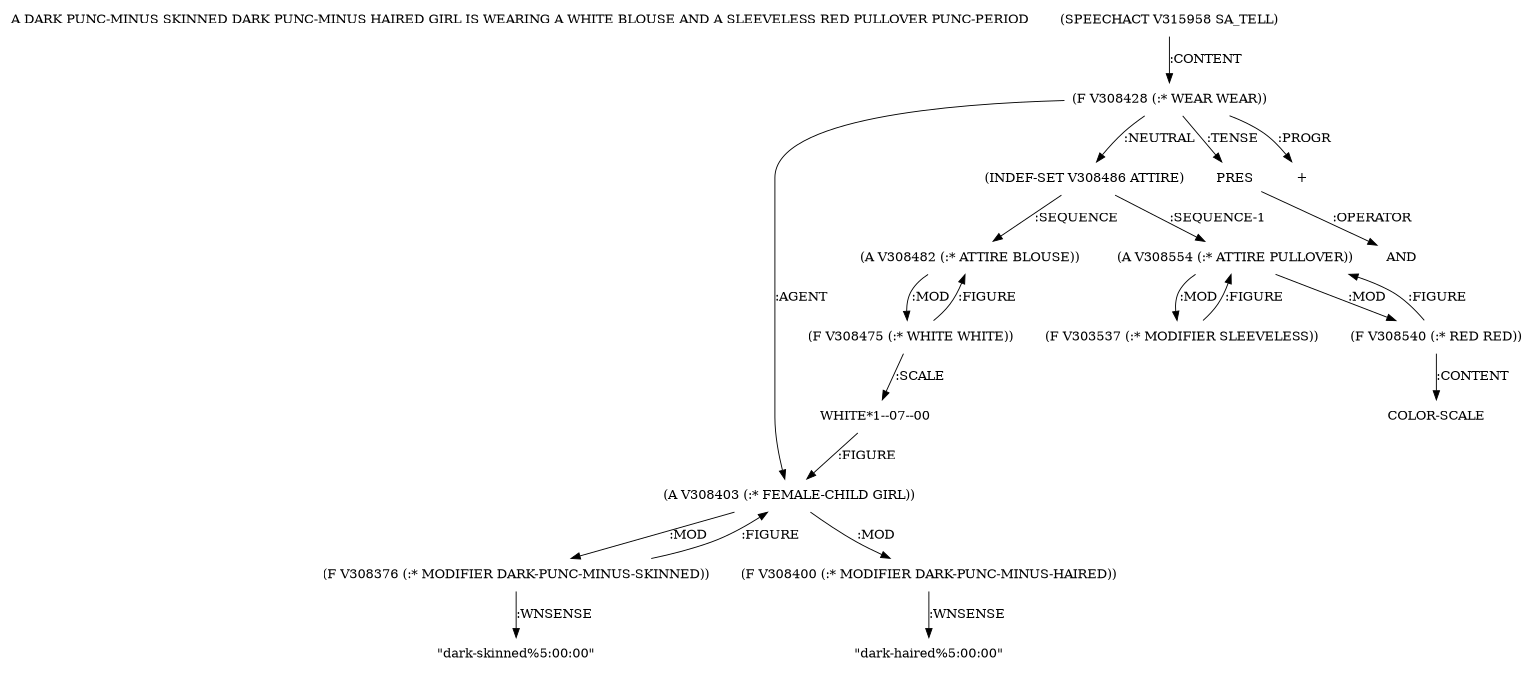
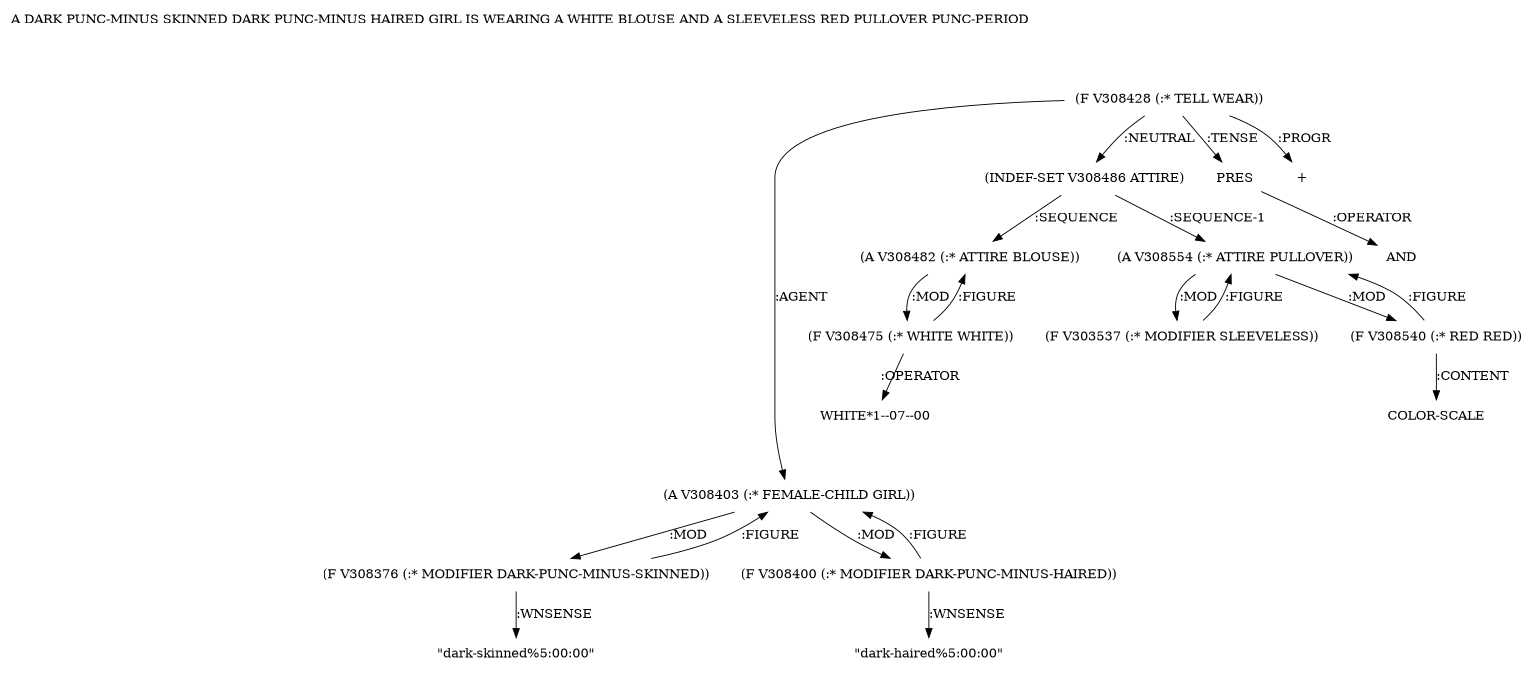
(1169, 20) -> none
(1169, 99) -> (1169, 99)
(920, 377) -> (920, 377)
(836, 453) -> (900, 532)
